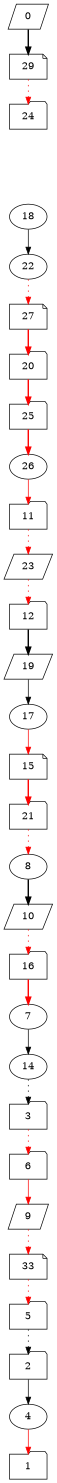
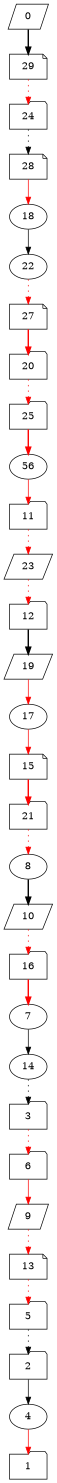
none -> (28, 167)
(28, 388) -> (28, 388)
(28, 467) -> (28, 467)
(28, 688) -> (28, 688)
(28, 1267) -> (28, 1267)
